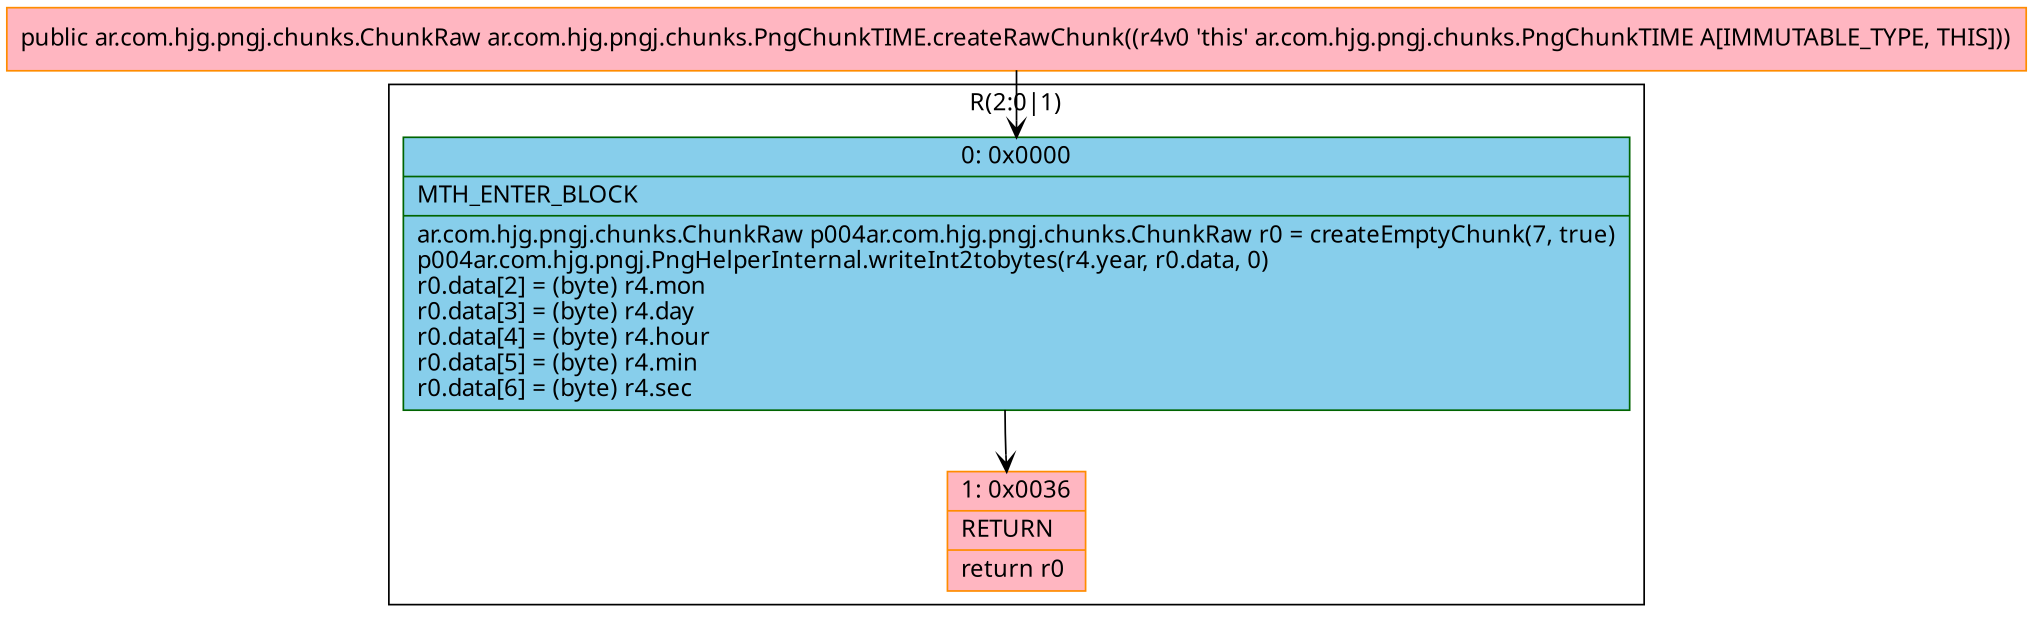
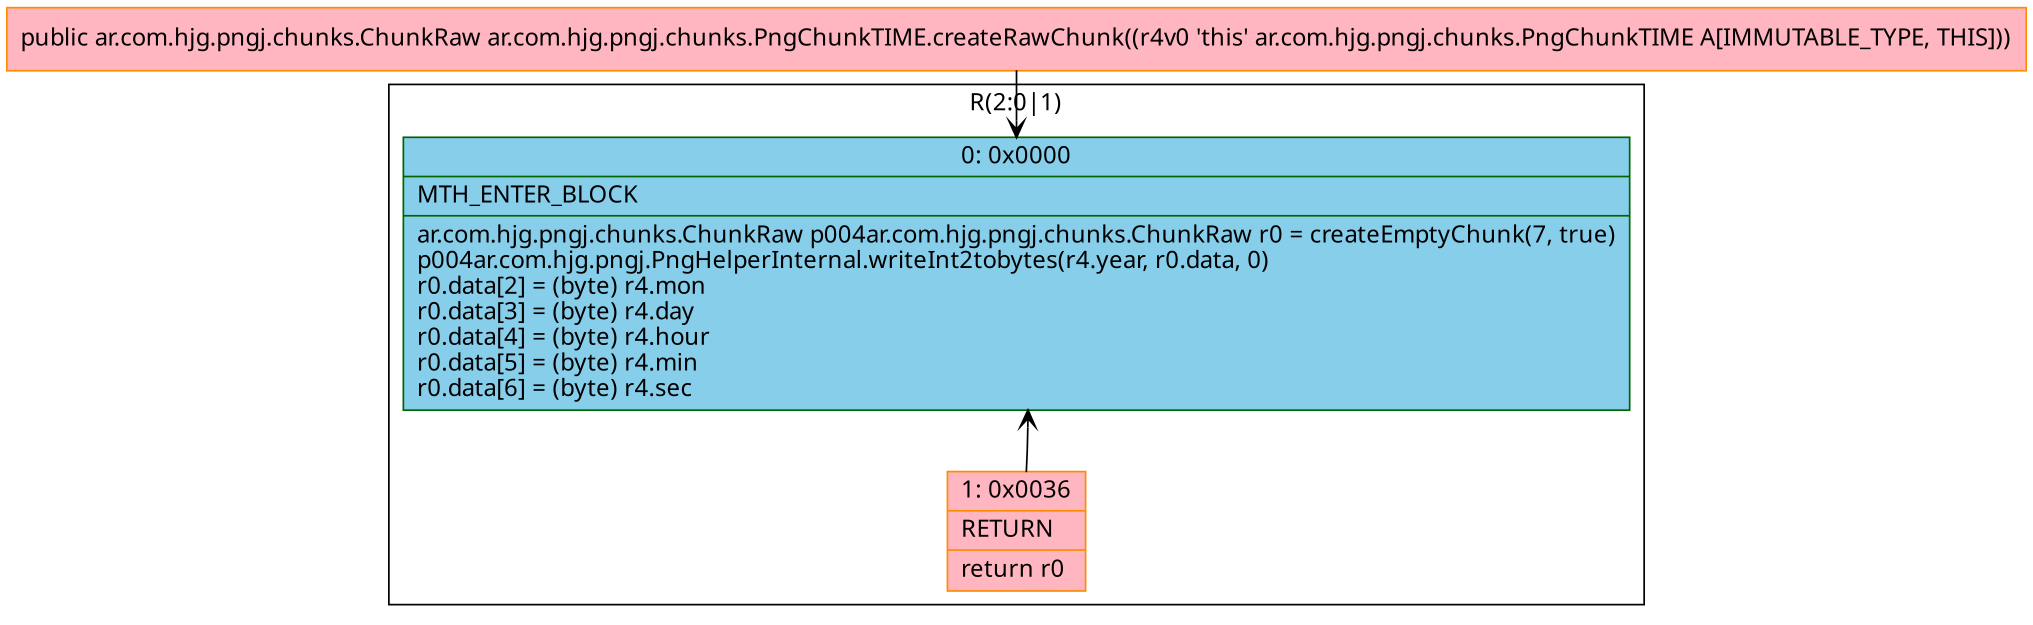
(1005, 432) -> (1027, 450)
